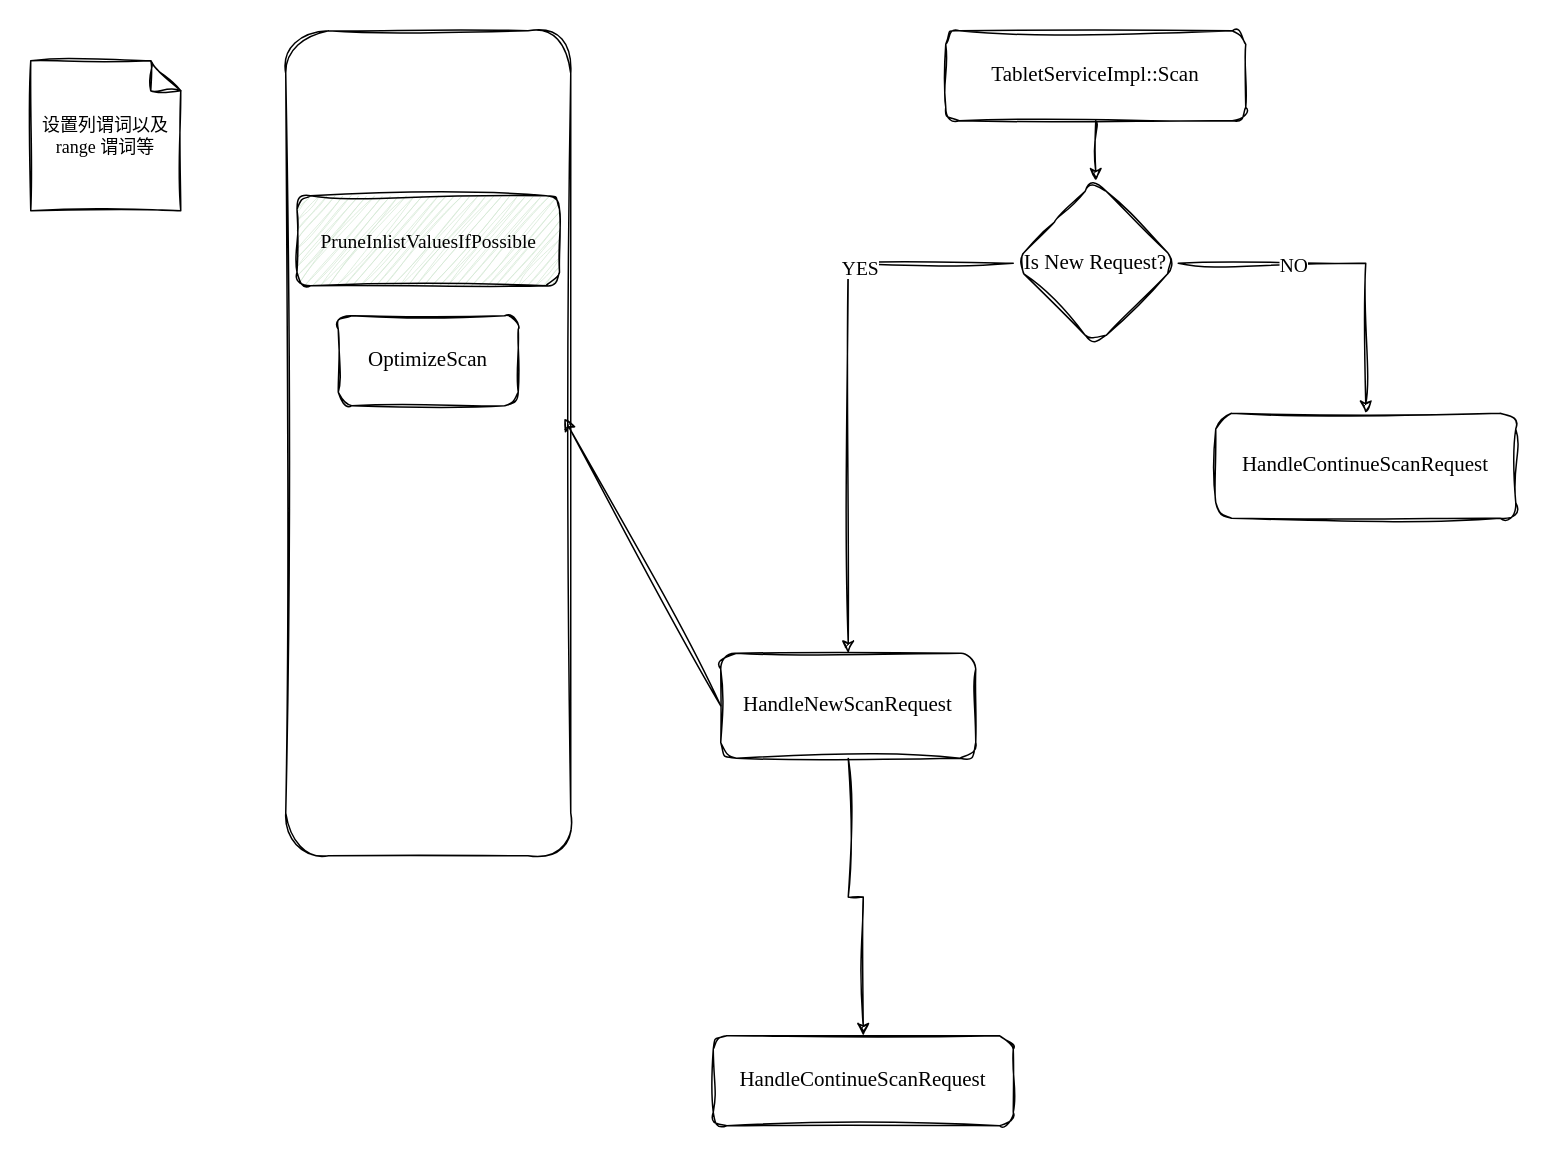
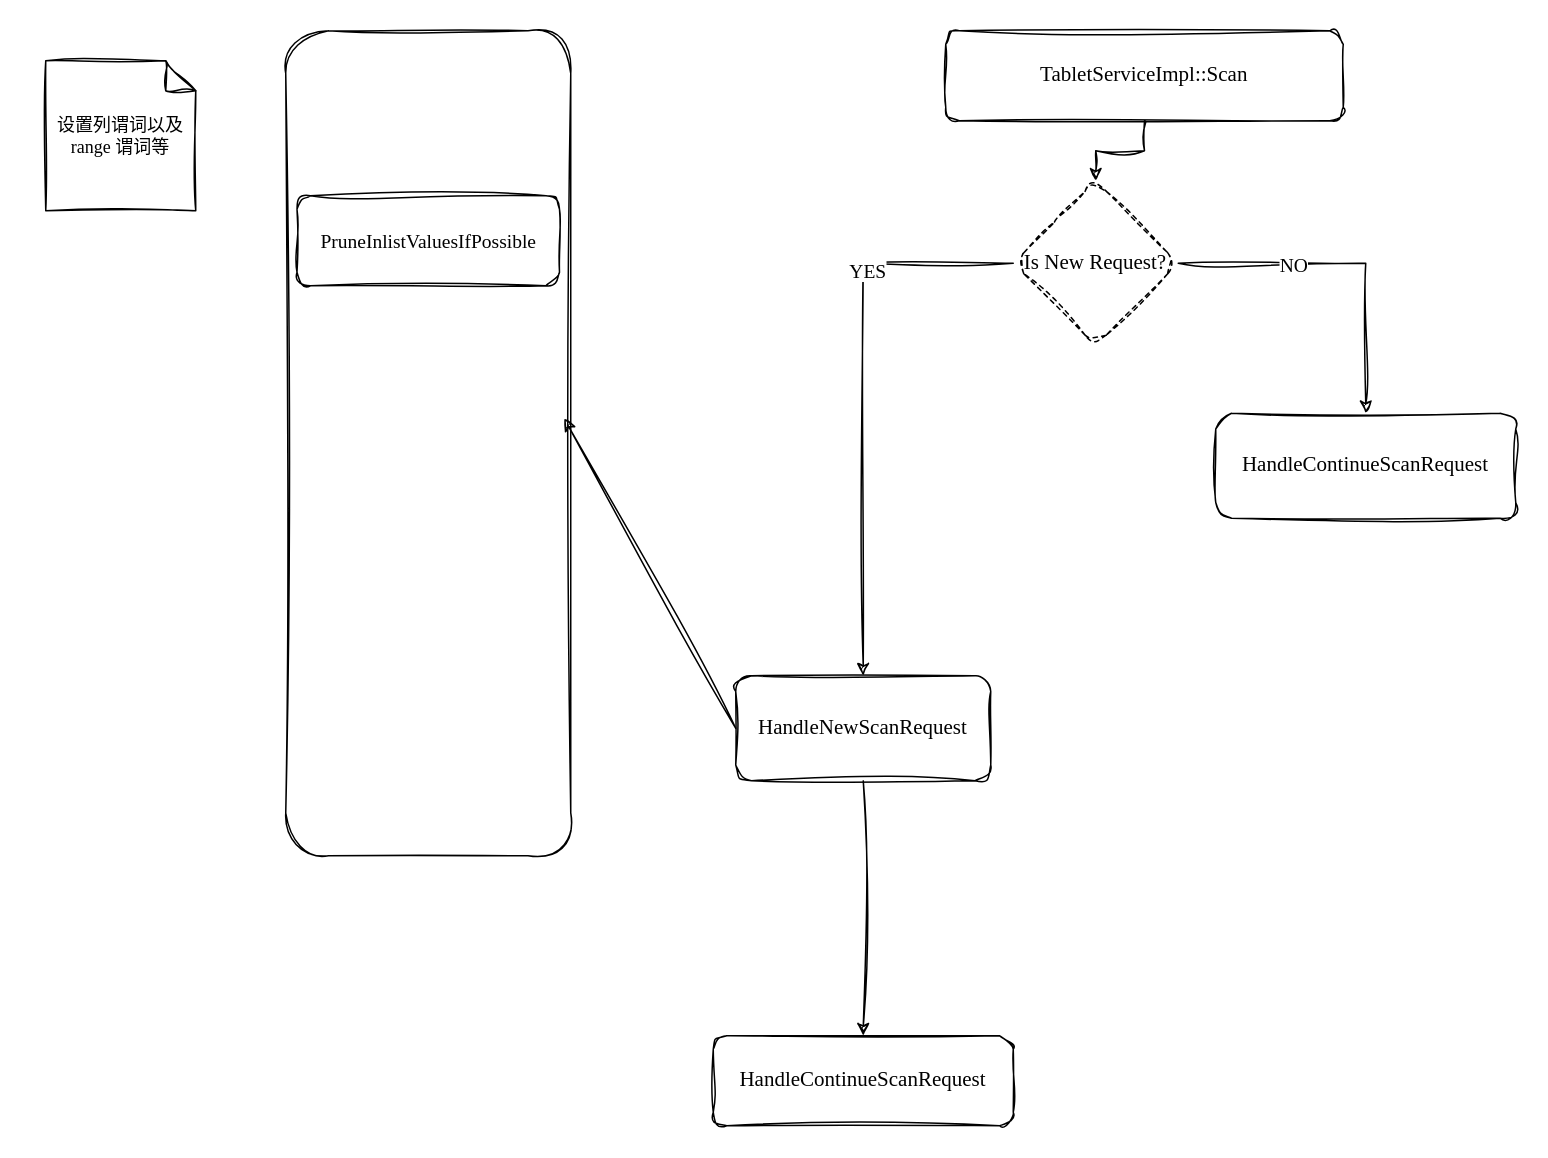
(1096, 76) -> (1145, 76)
(106, 136) -> (121, 136)
(428, 241) -> (428, 241)
(1096, 263) -> (1096, 263)
(428, 361) -> none
(848, 706) -> (863, 728)
